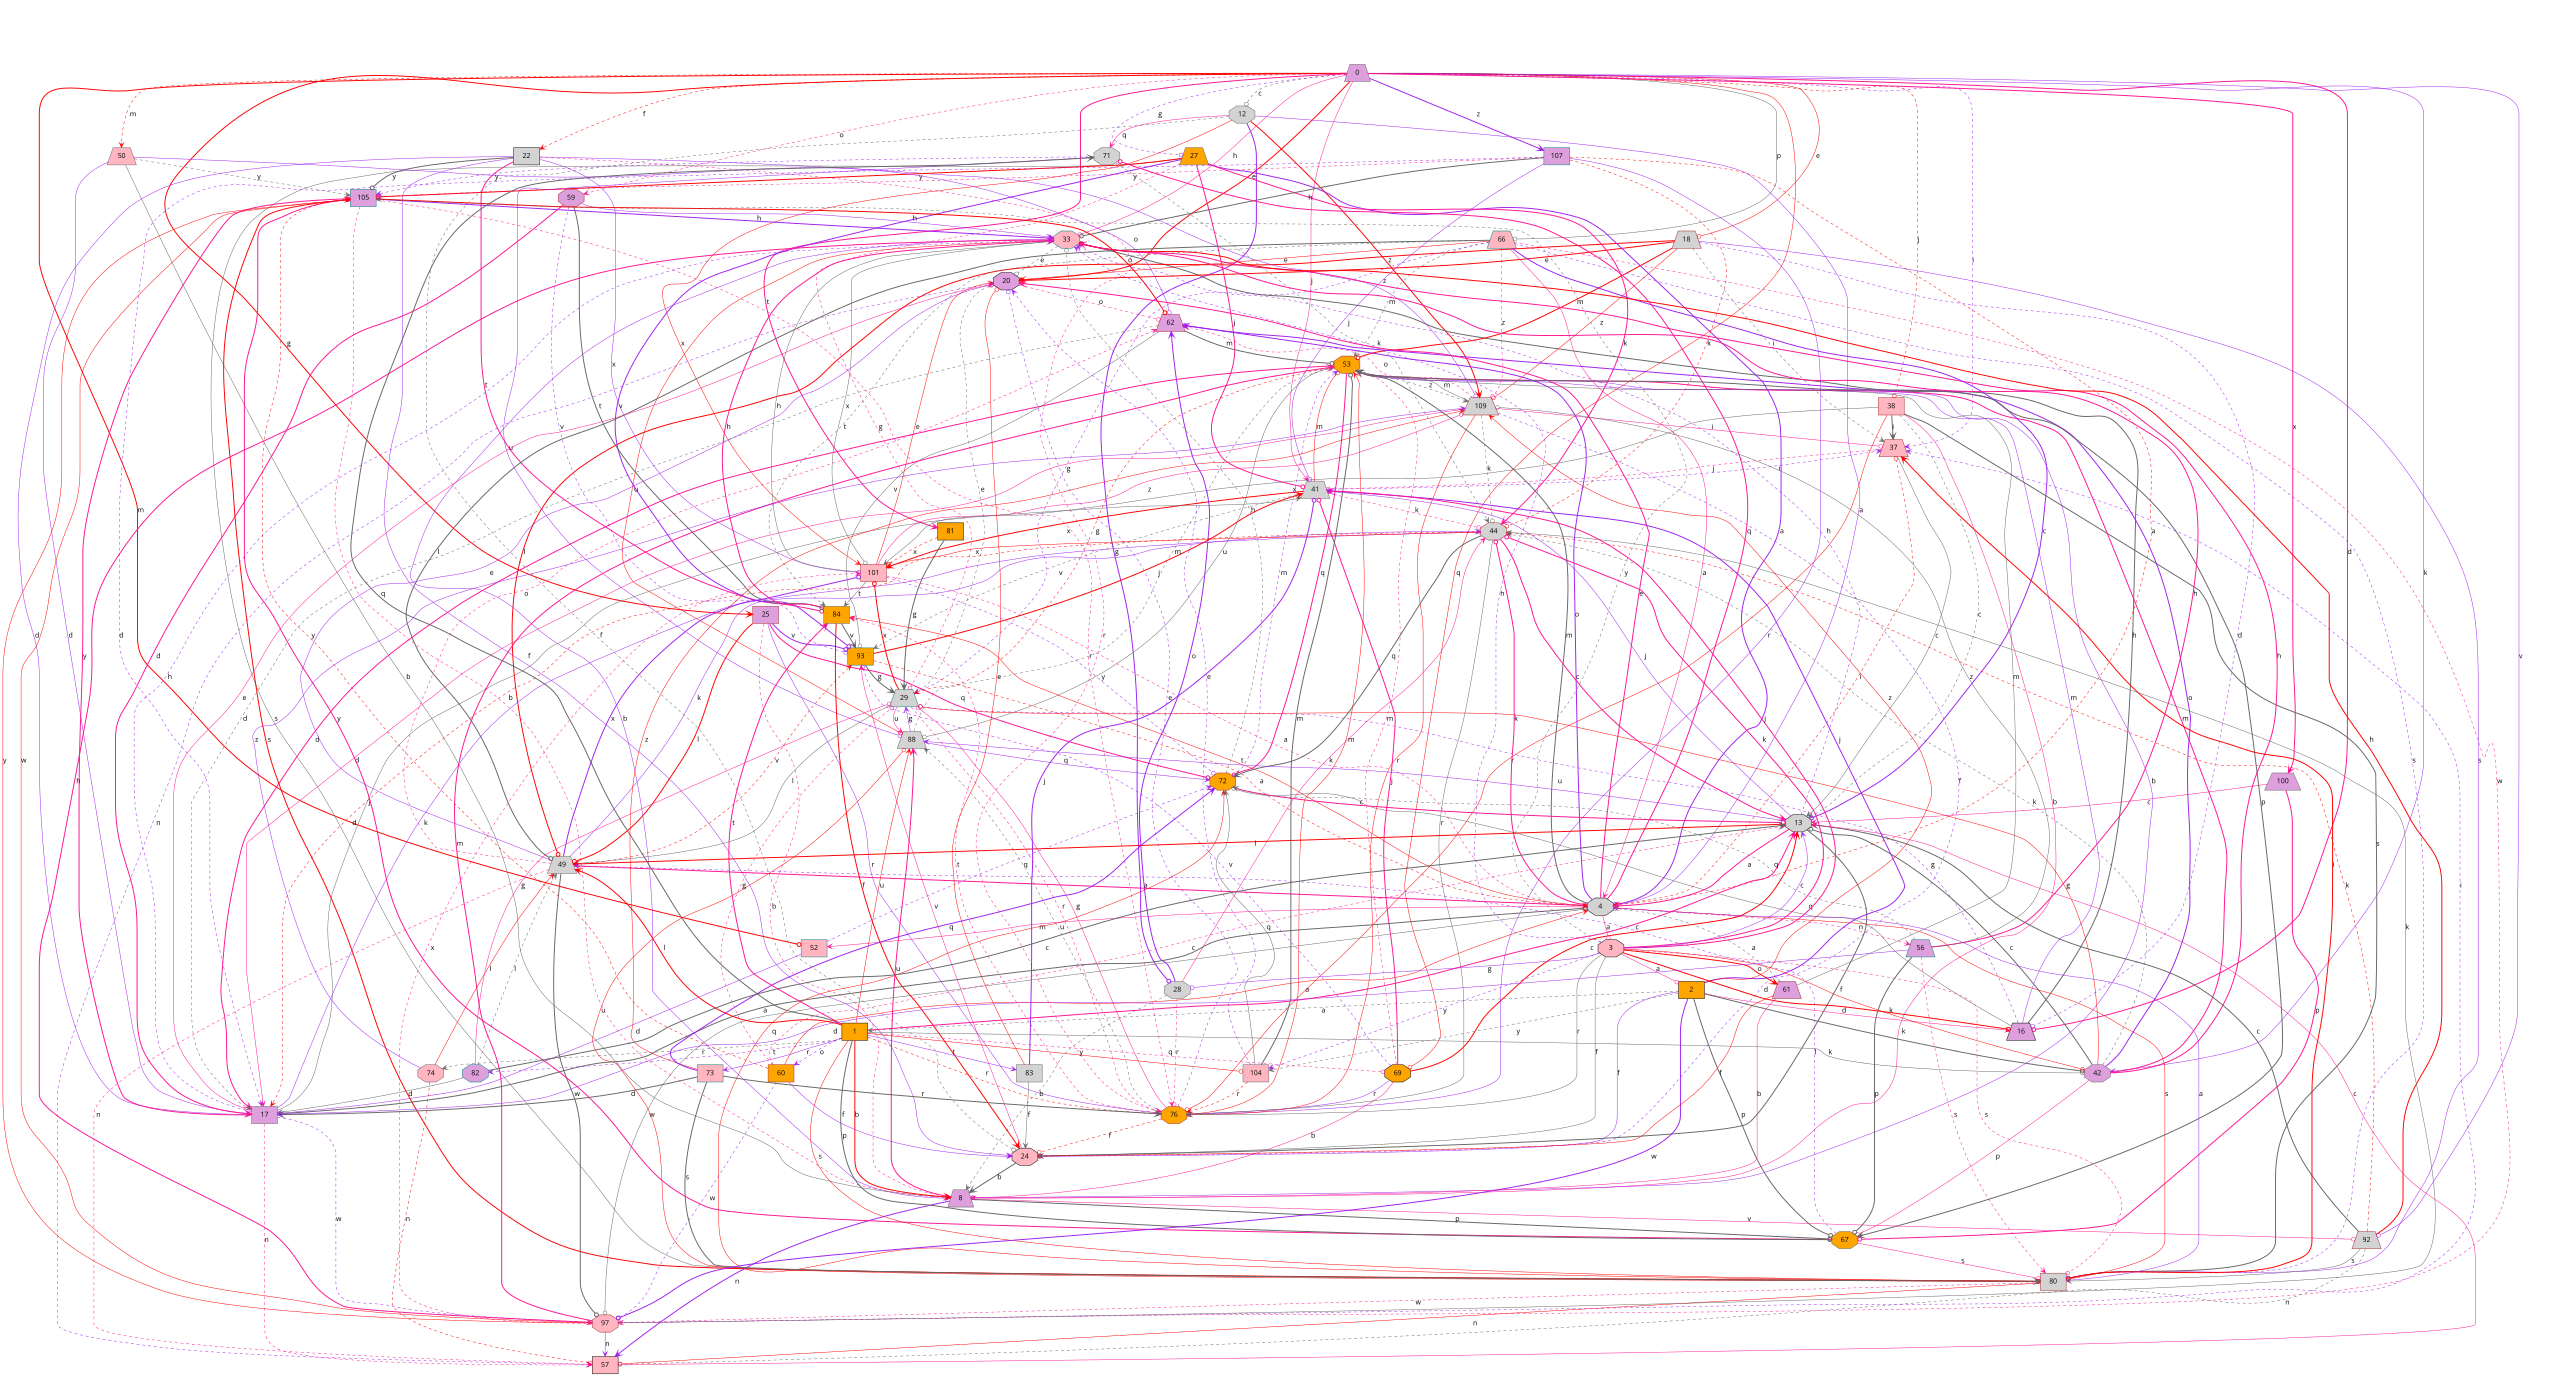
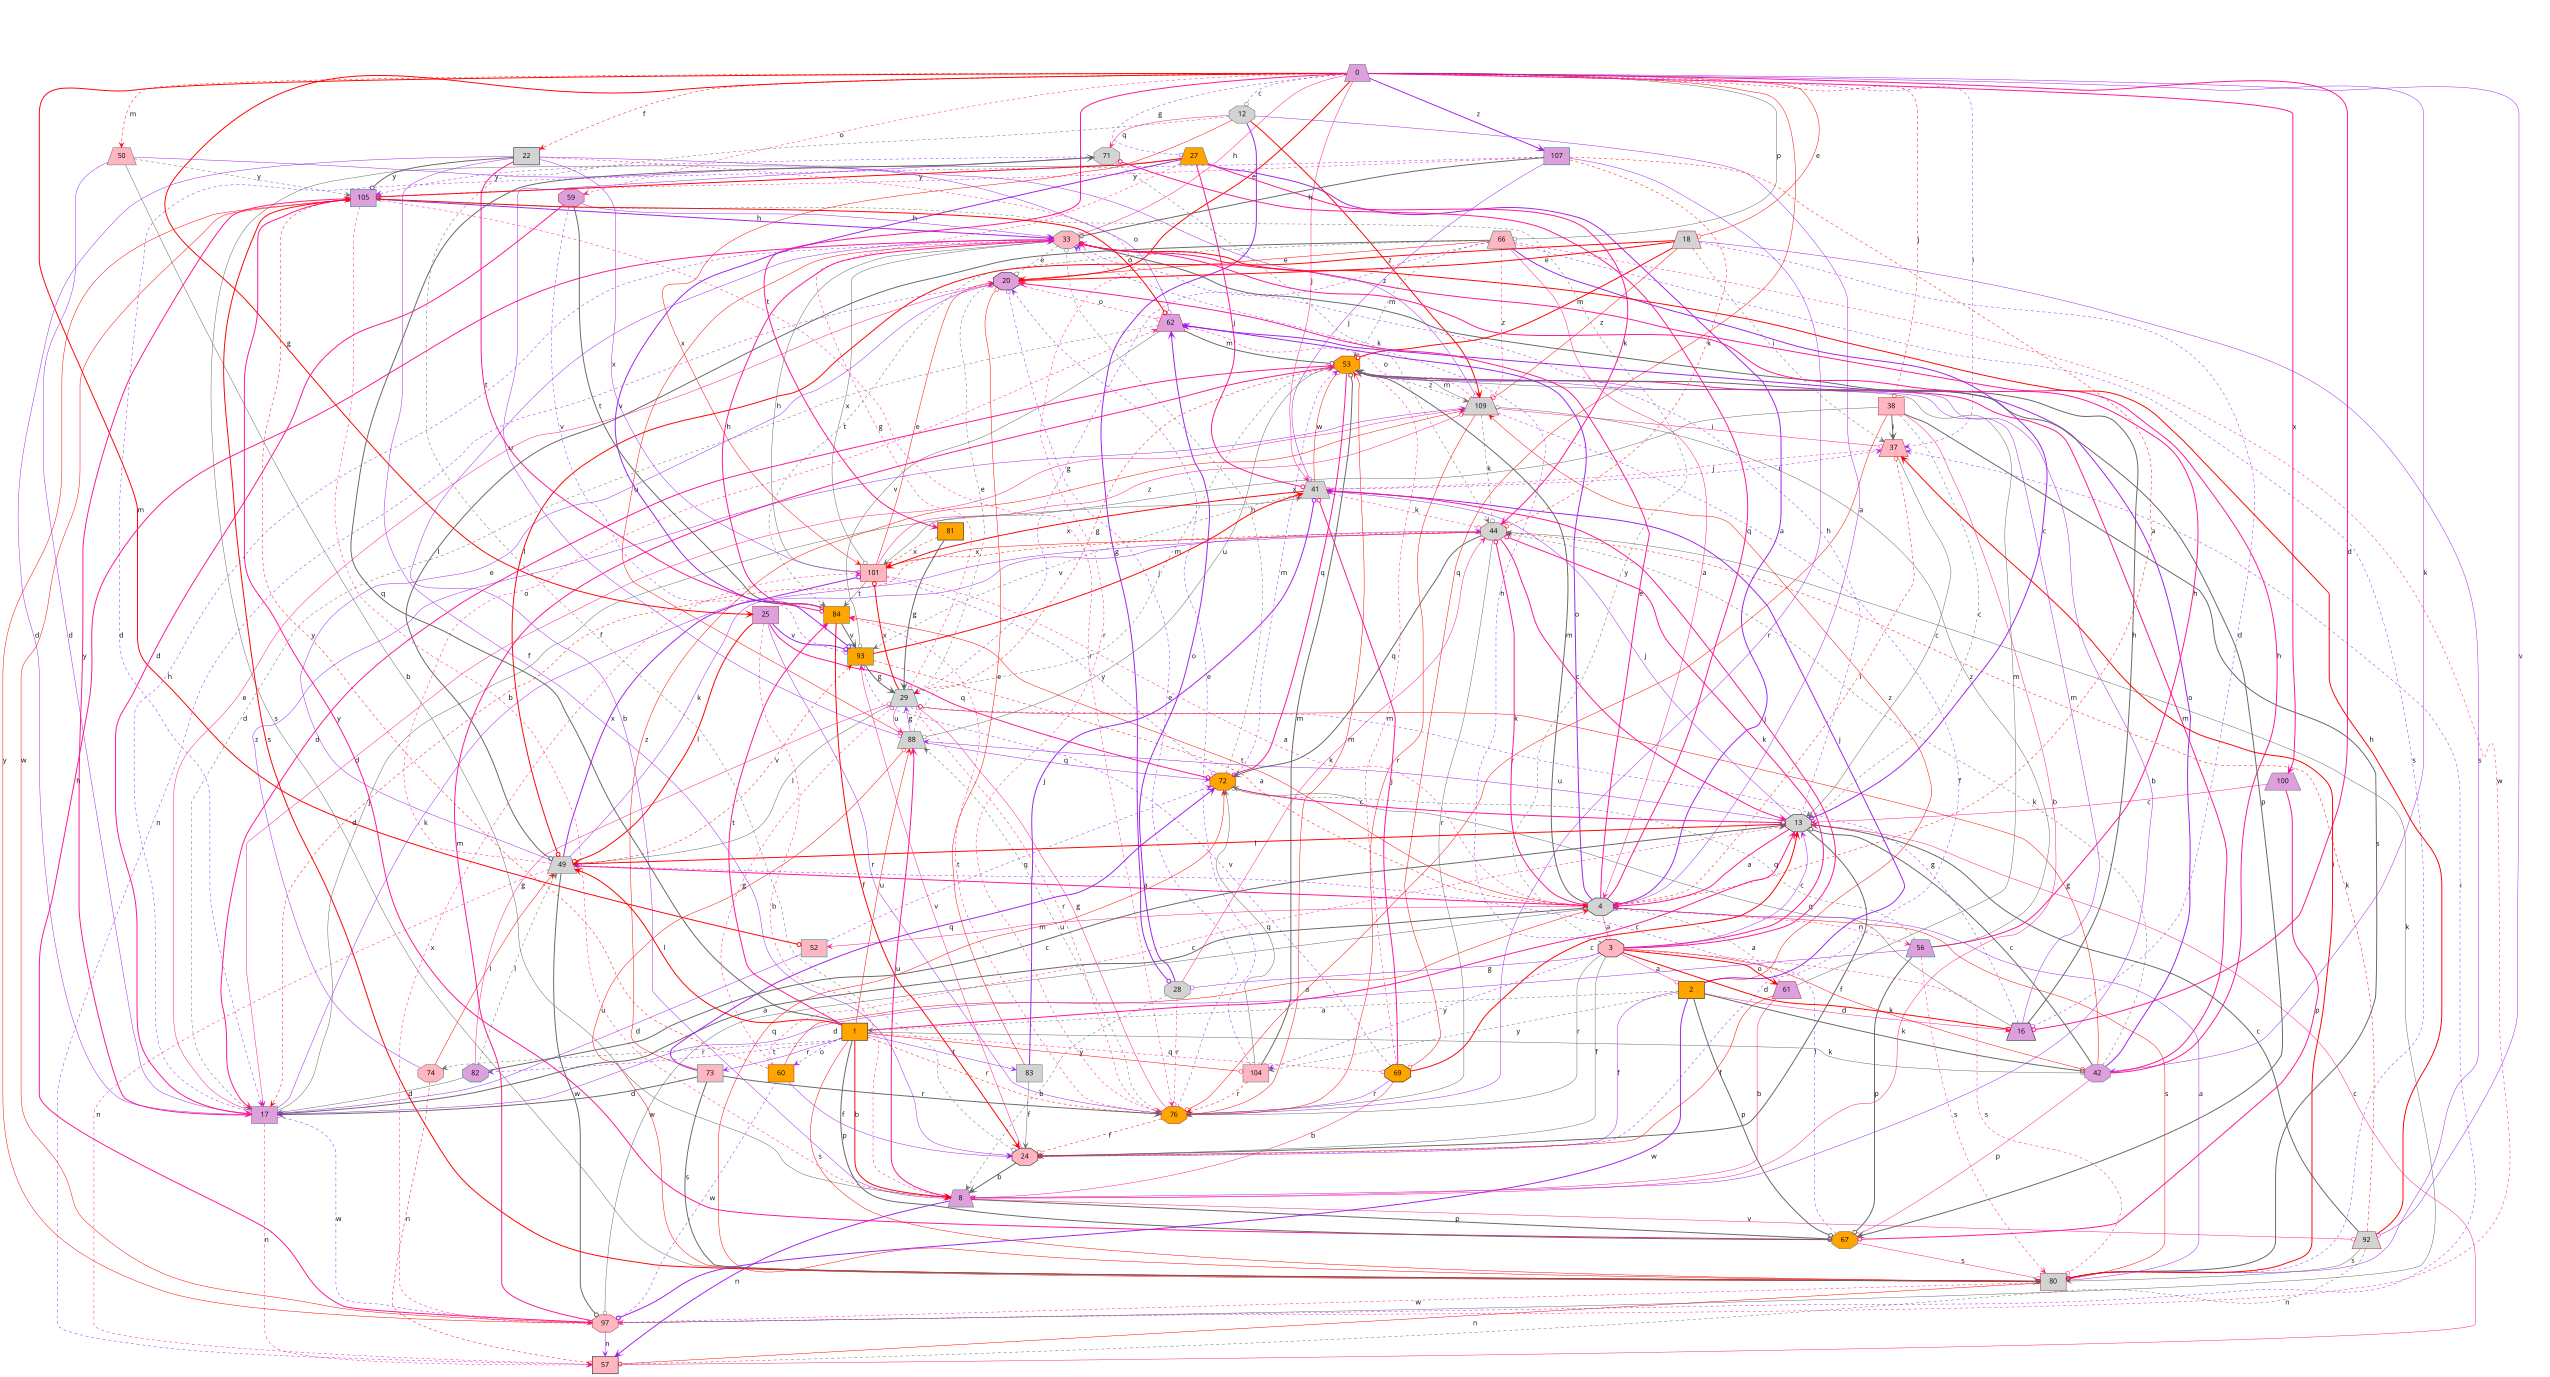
(1319, 427) -> (1319, 427)
